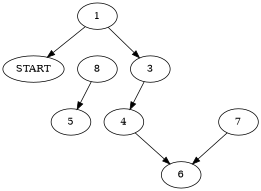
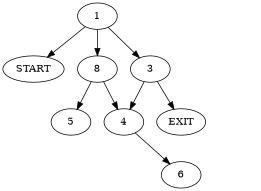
none -> (97, 39)
none -> (109, 92)
none -> (181, 122)
(238, 122) -> none
